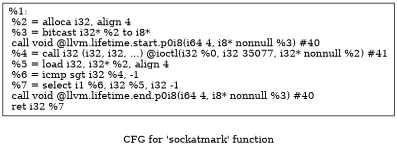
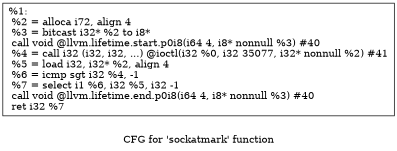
(70, 22) -> (70, 22)
